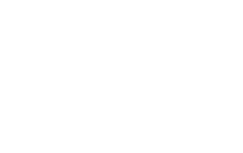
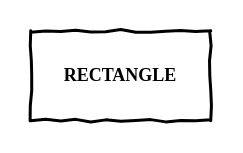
none -> (121, 76)
